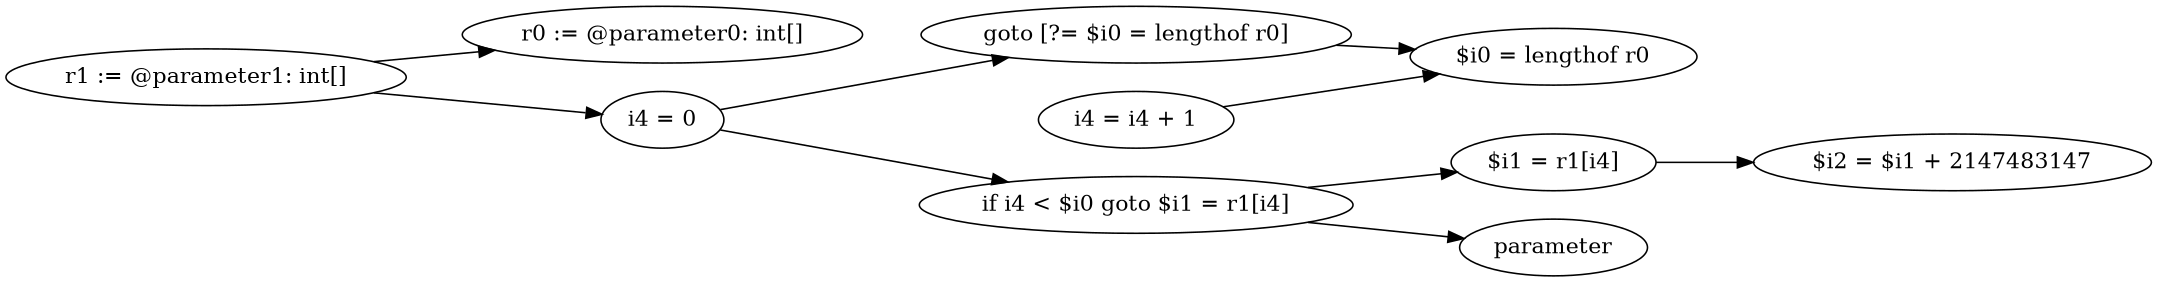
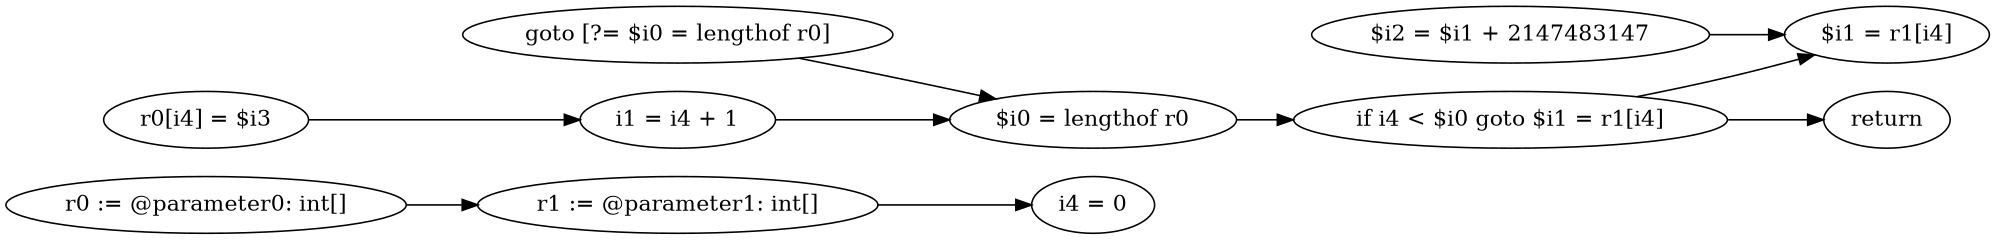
(426, 57) -> (434, 205)
(857, 85) -> none
none -> (206, 120)
(1136, 120) -> (678, 120)
(856, 155) -> (1257, 120)
(1697, 162) -> (1739, 35)
(1554, 247) -> (1887, 120)
